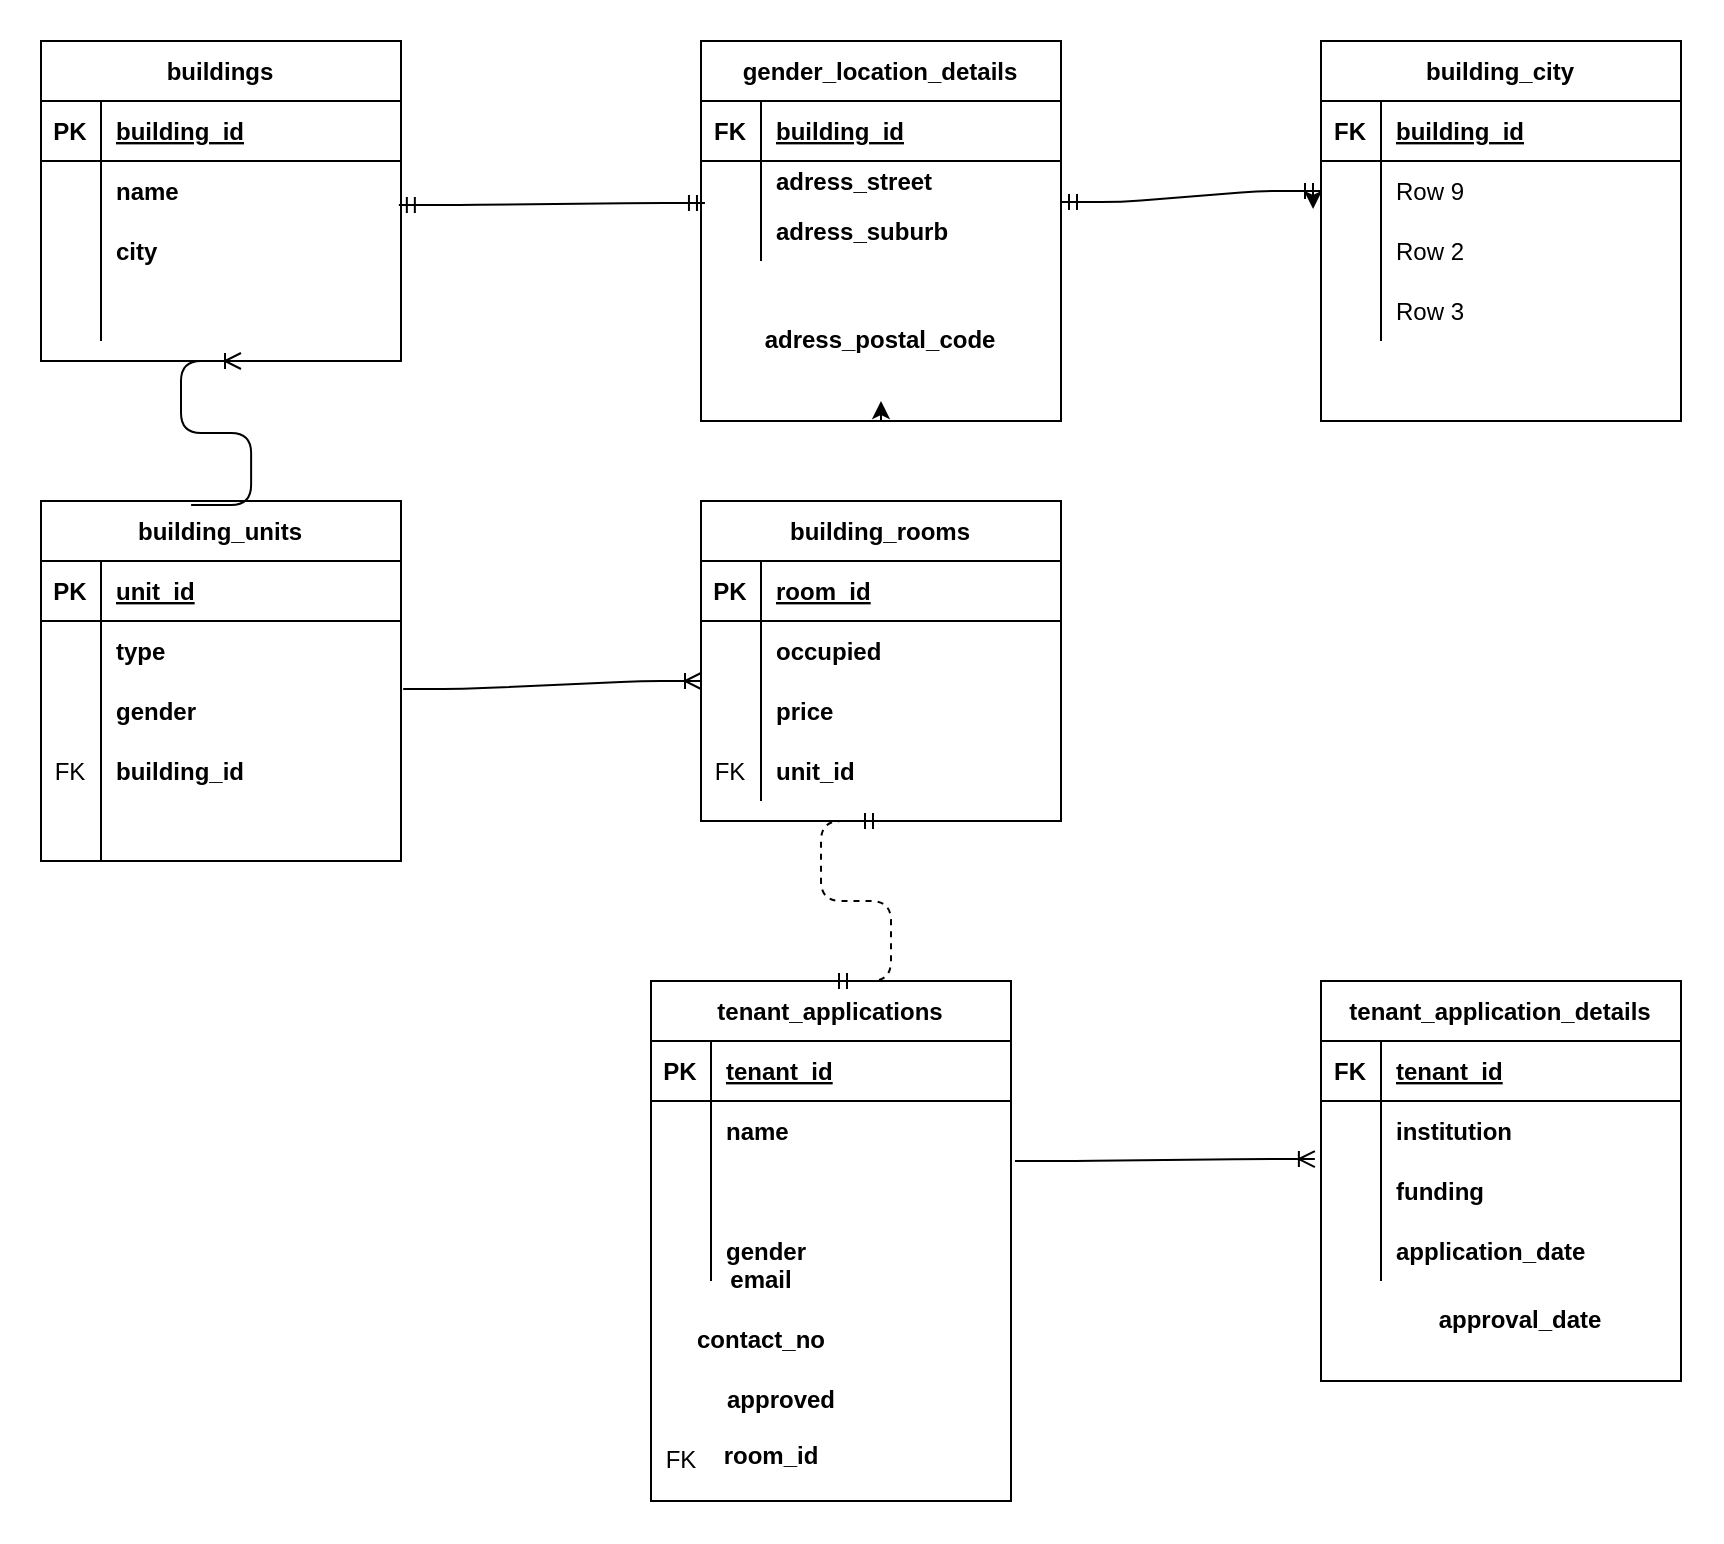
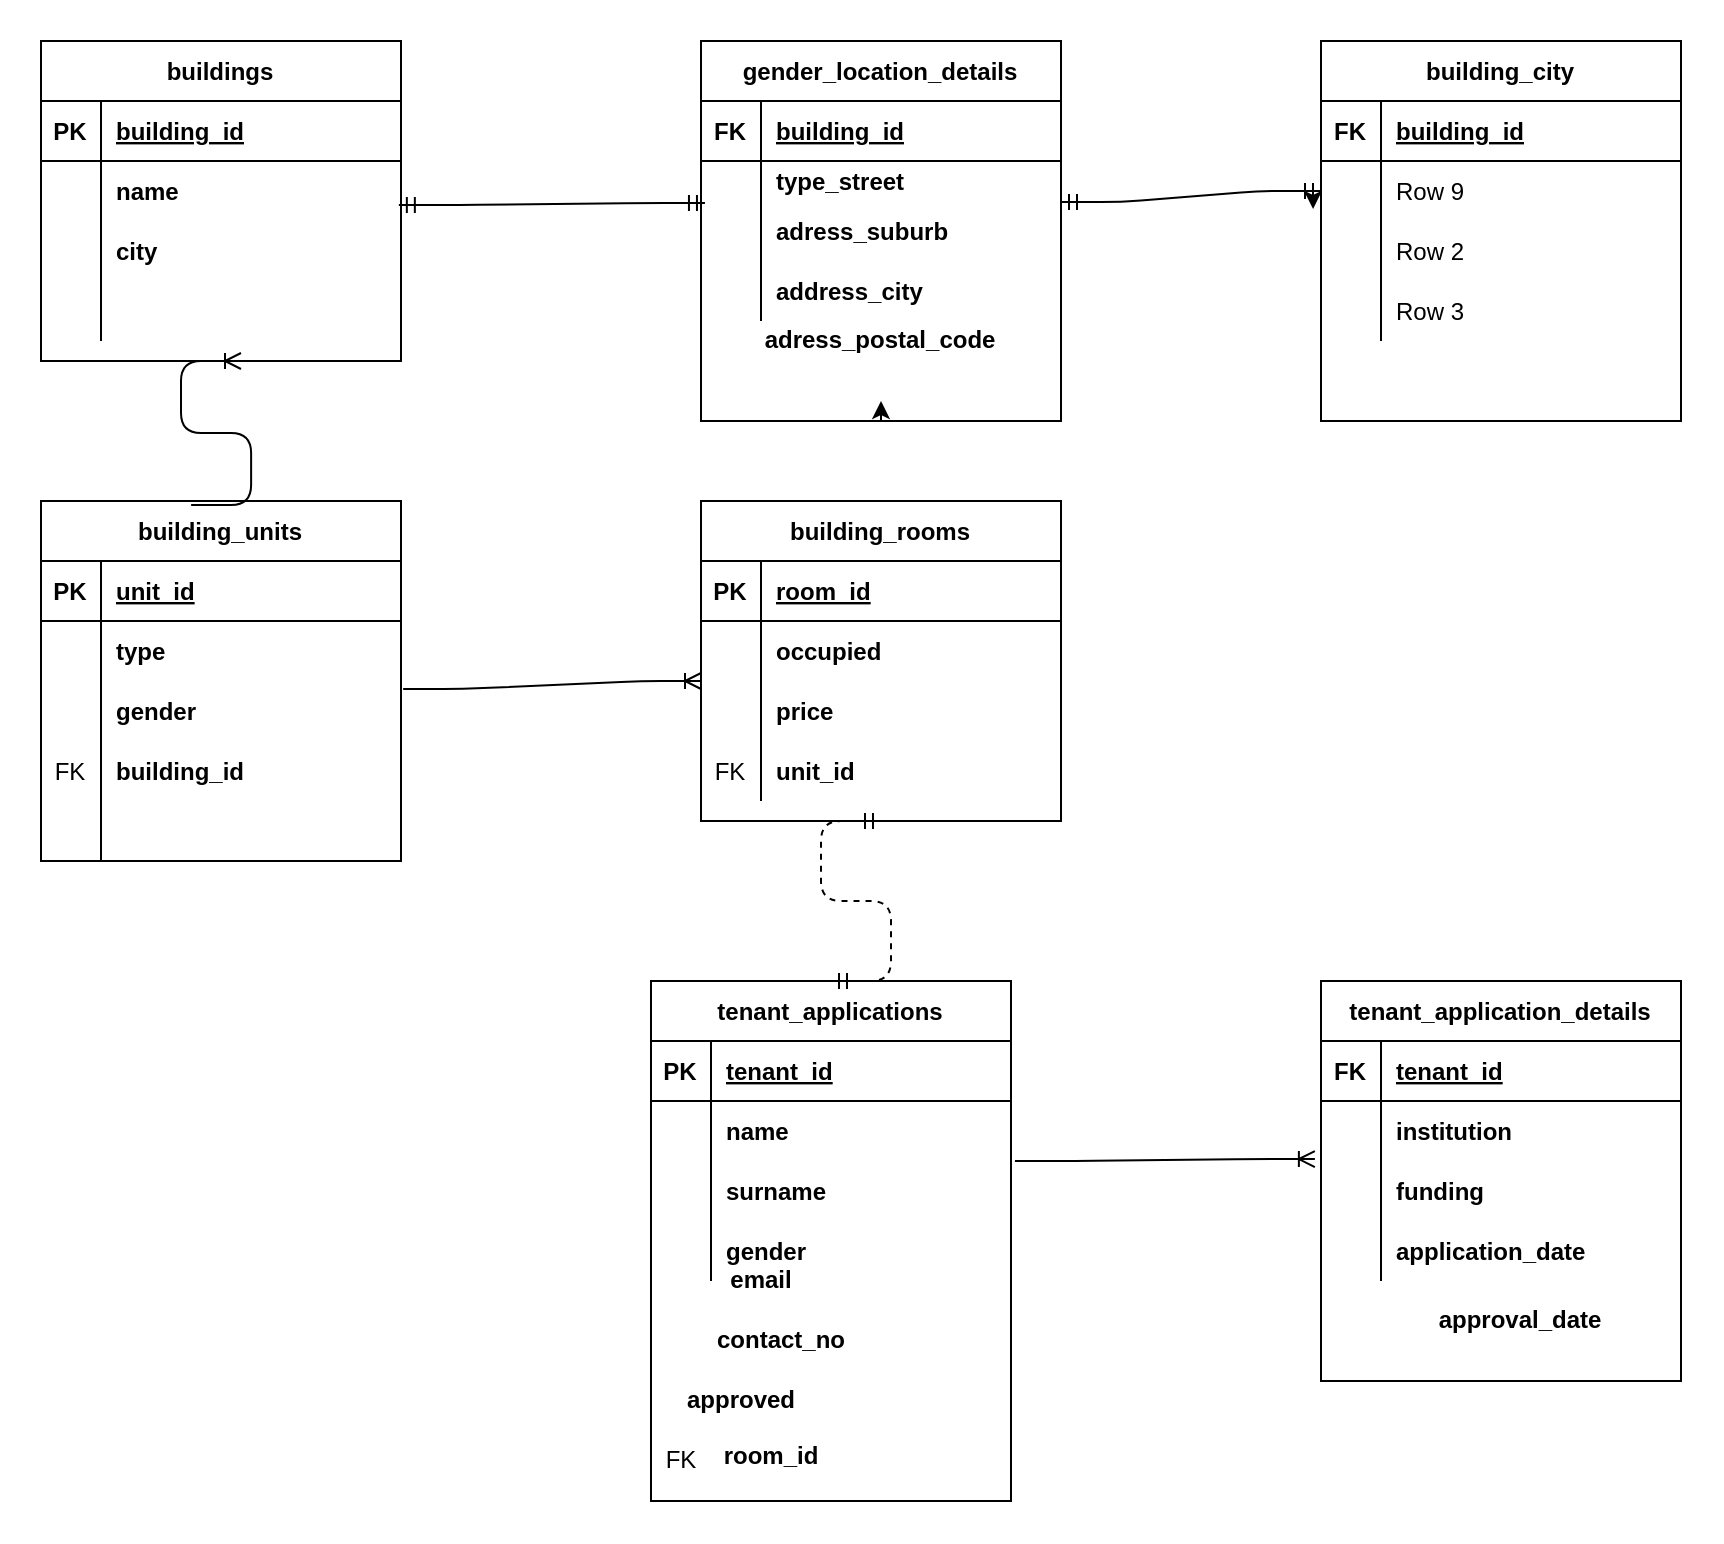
(863, 182) -> (850, 182)
none -> (911, 291)
none -> (861, 1191)
(761, 1341) -> (781, 1341)
(781, 1401) -> (741, 1401)
